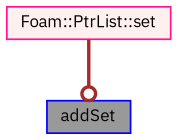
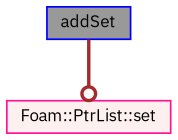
(89, 63) -> (89, 63)
